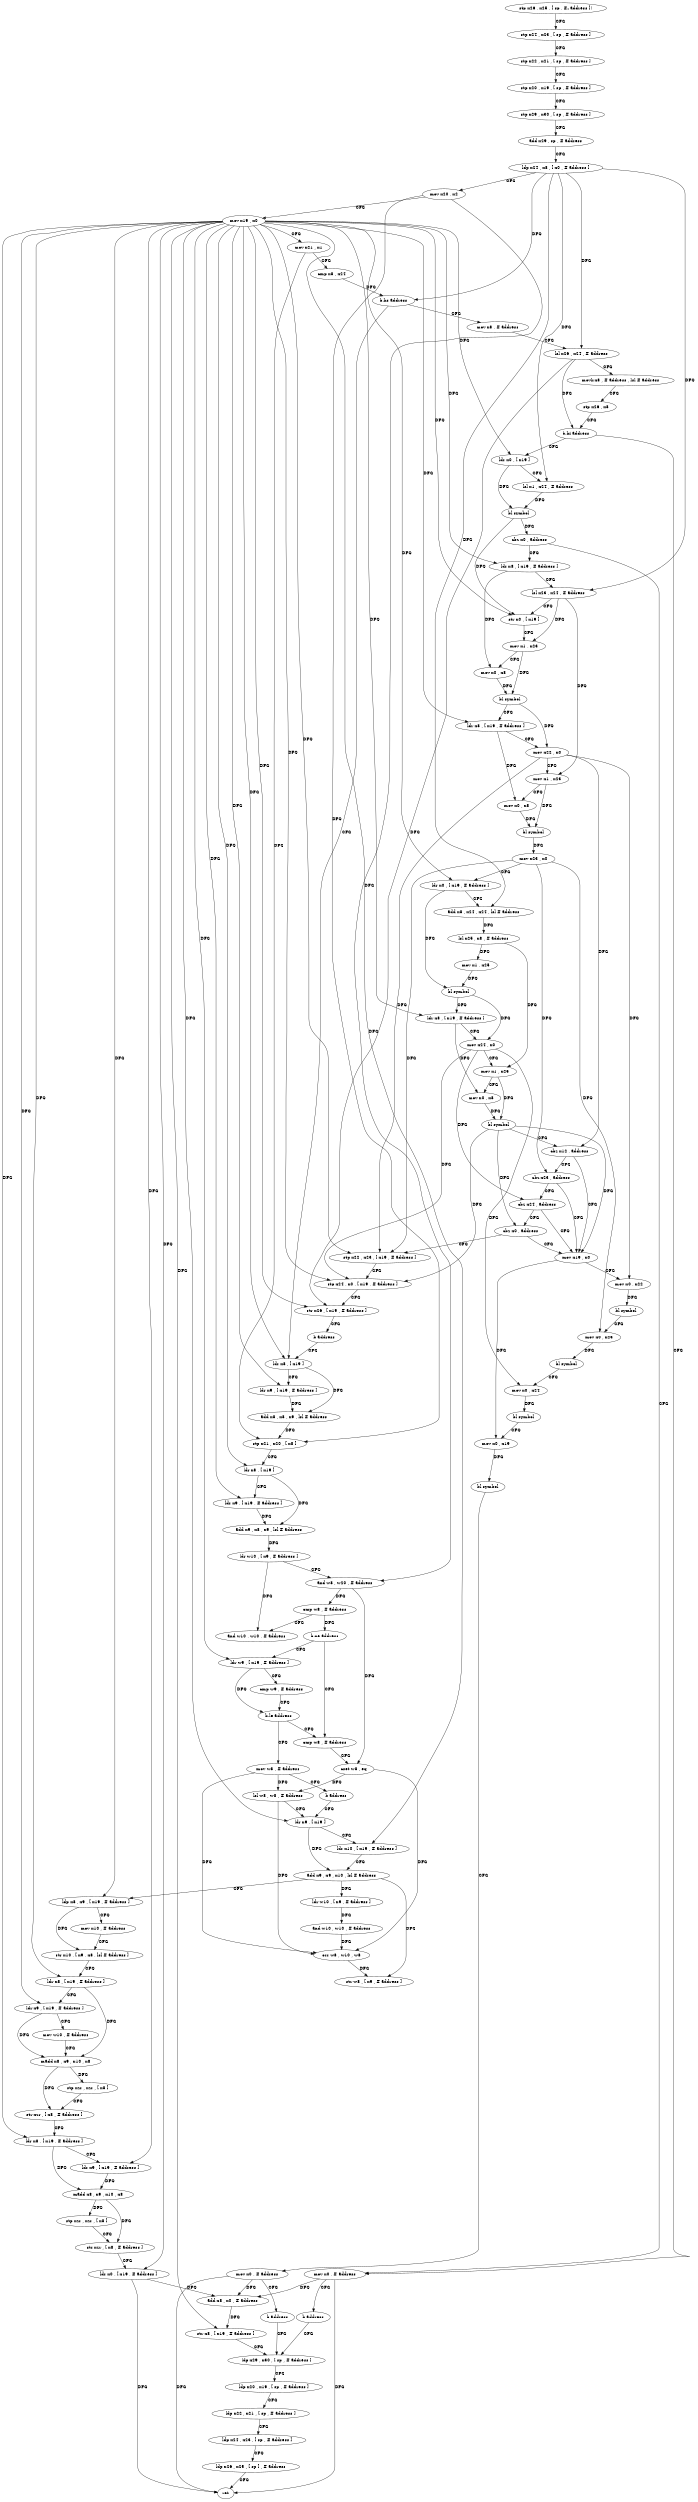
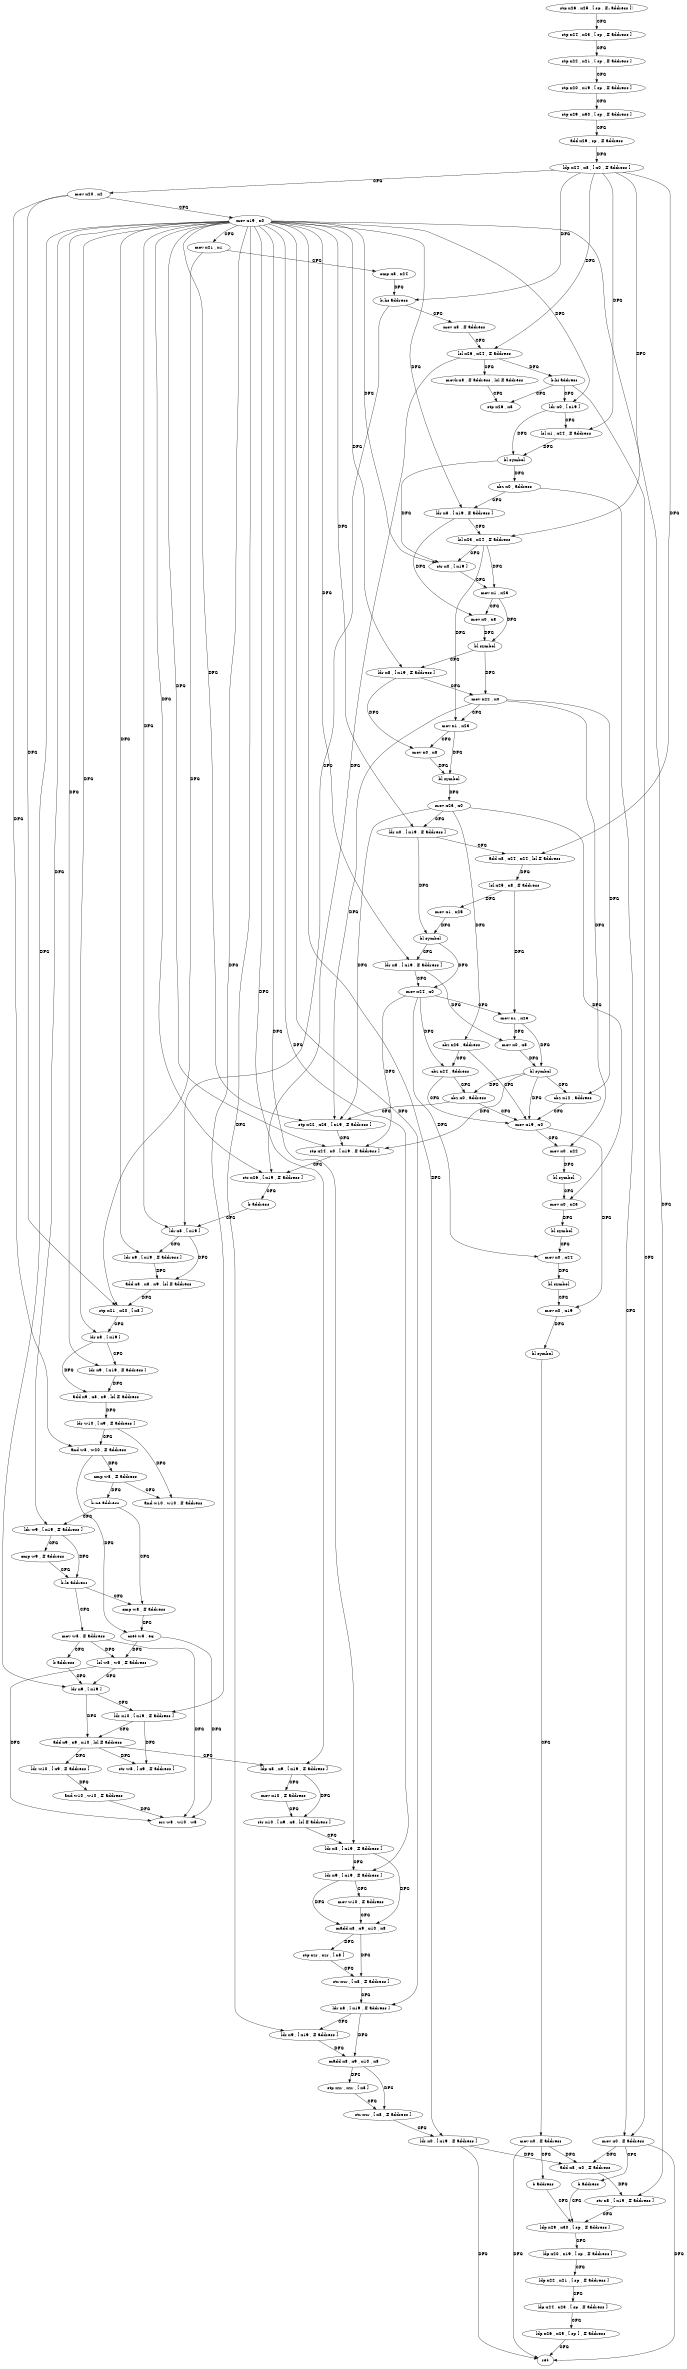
(561, 154) -> (602, 154)
(587, 419) -> (534, 393)
(561, 1163) -> none
(357, 1968) -> (145, 1741)
